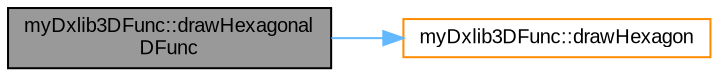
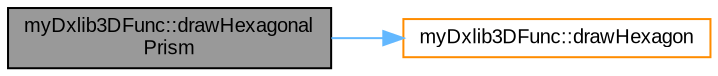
(170, 38) -> (170, 38)
